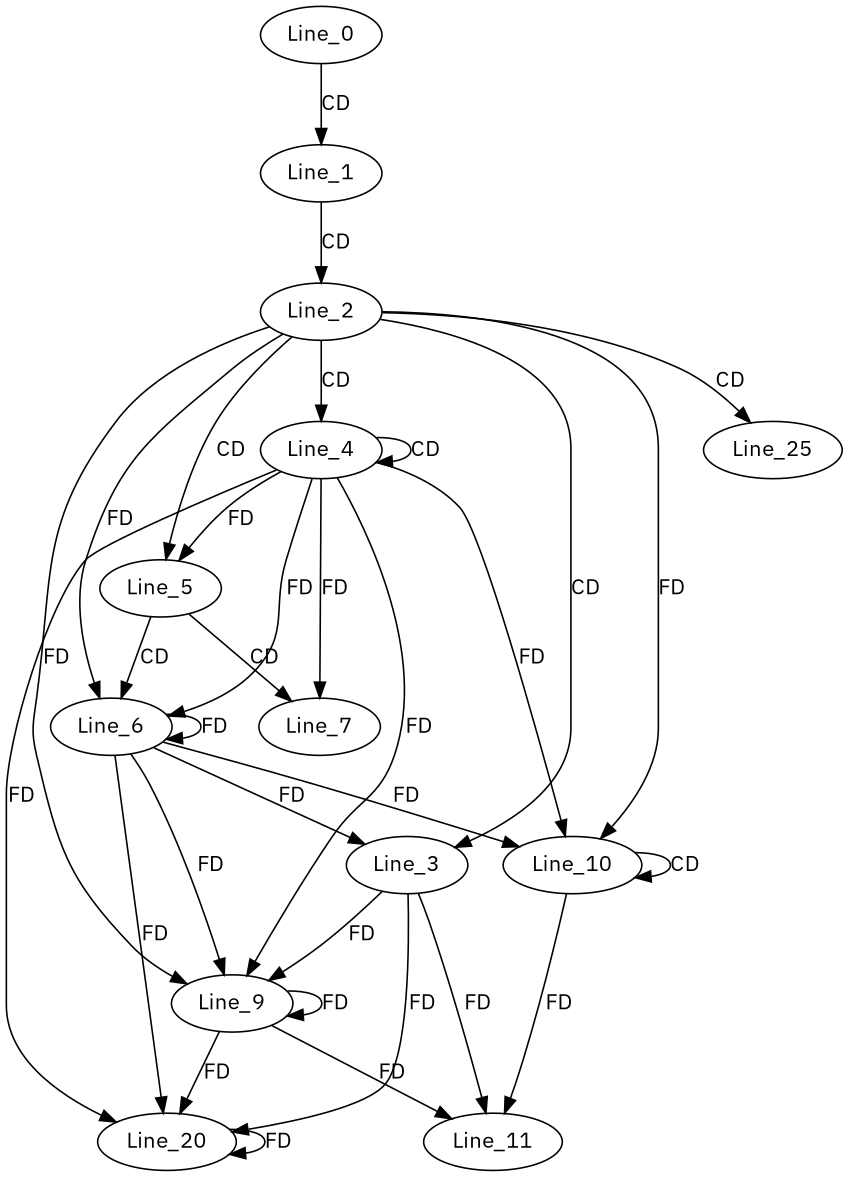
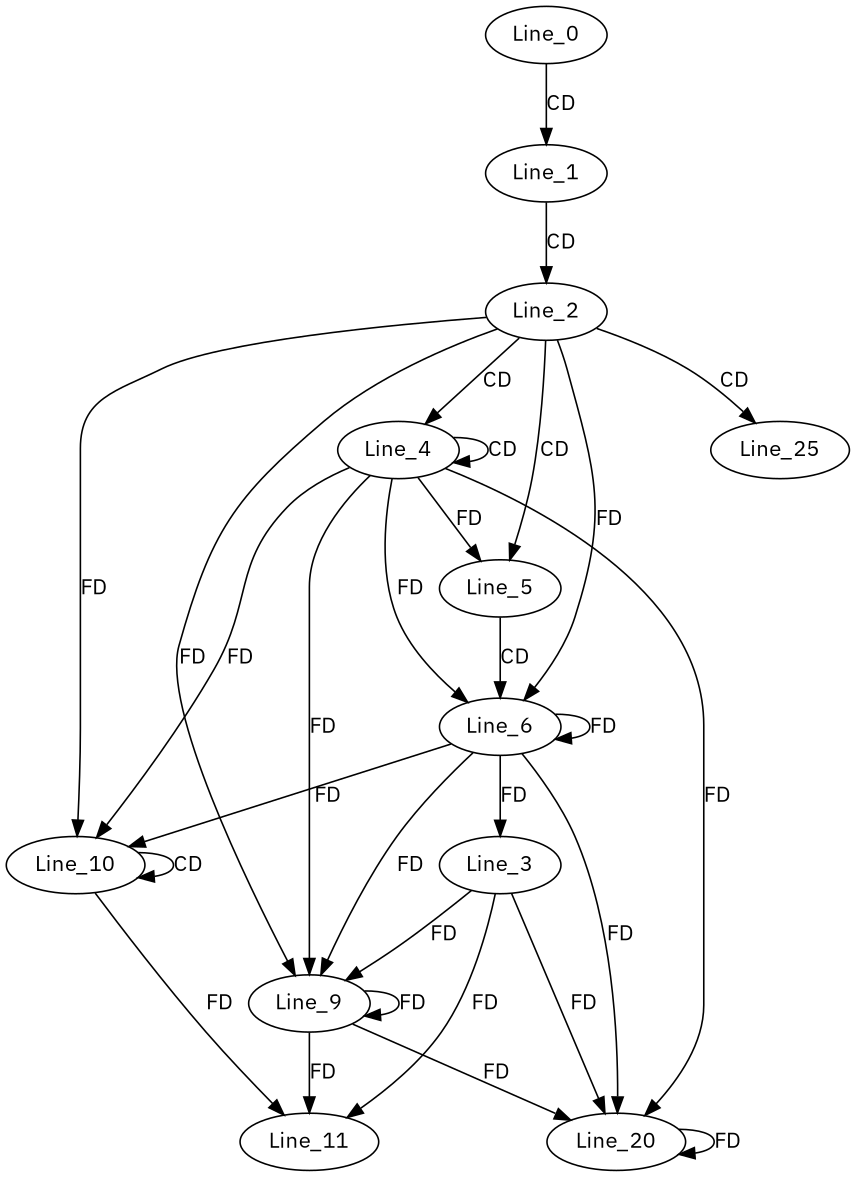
(571, 544) -> none
(320, 727) -> none
